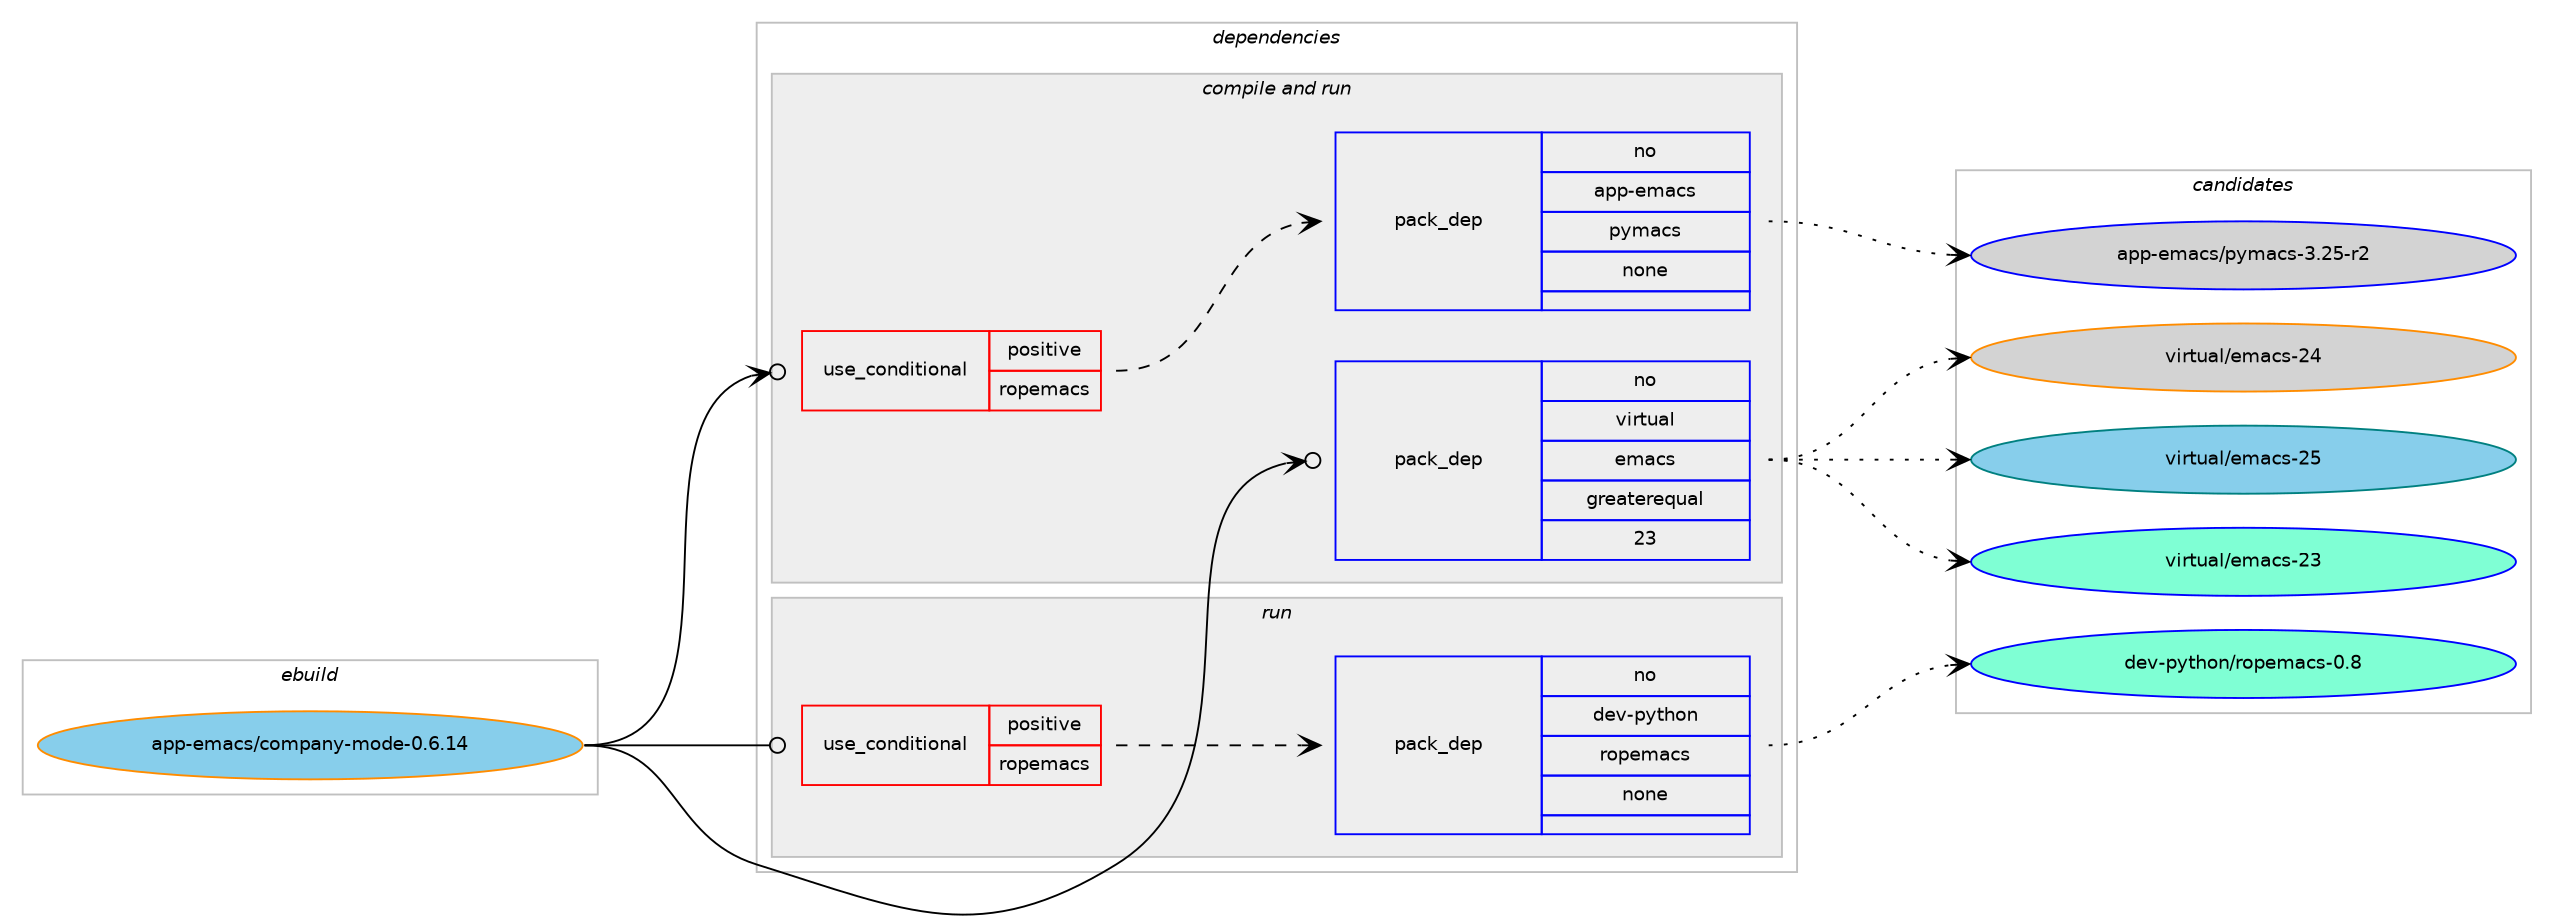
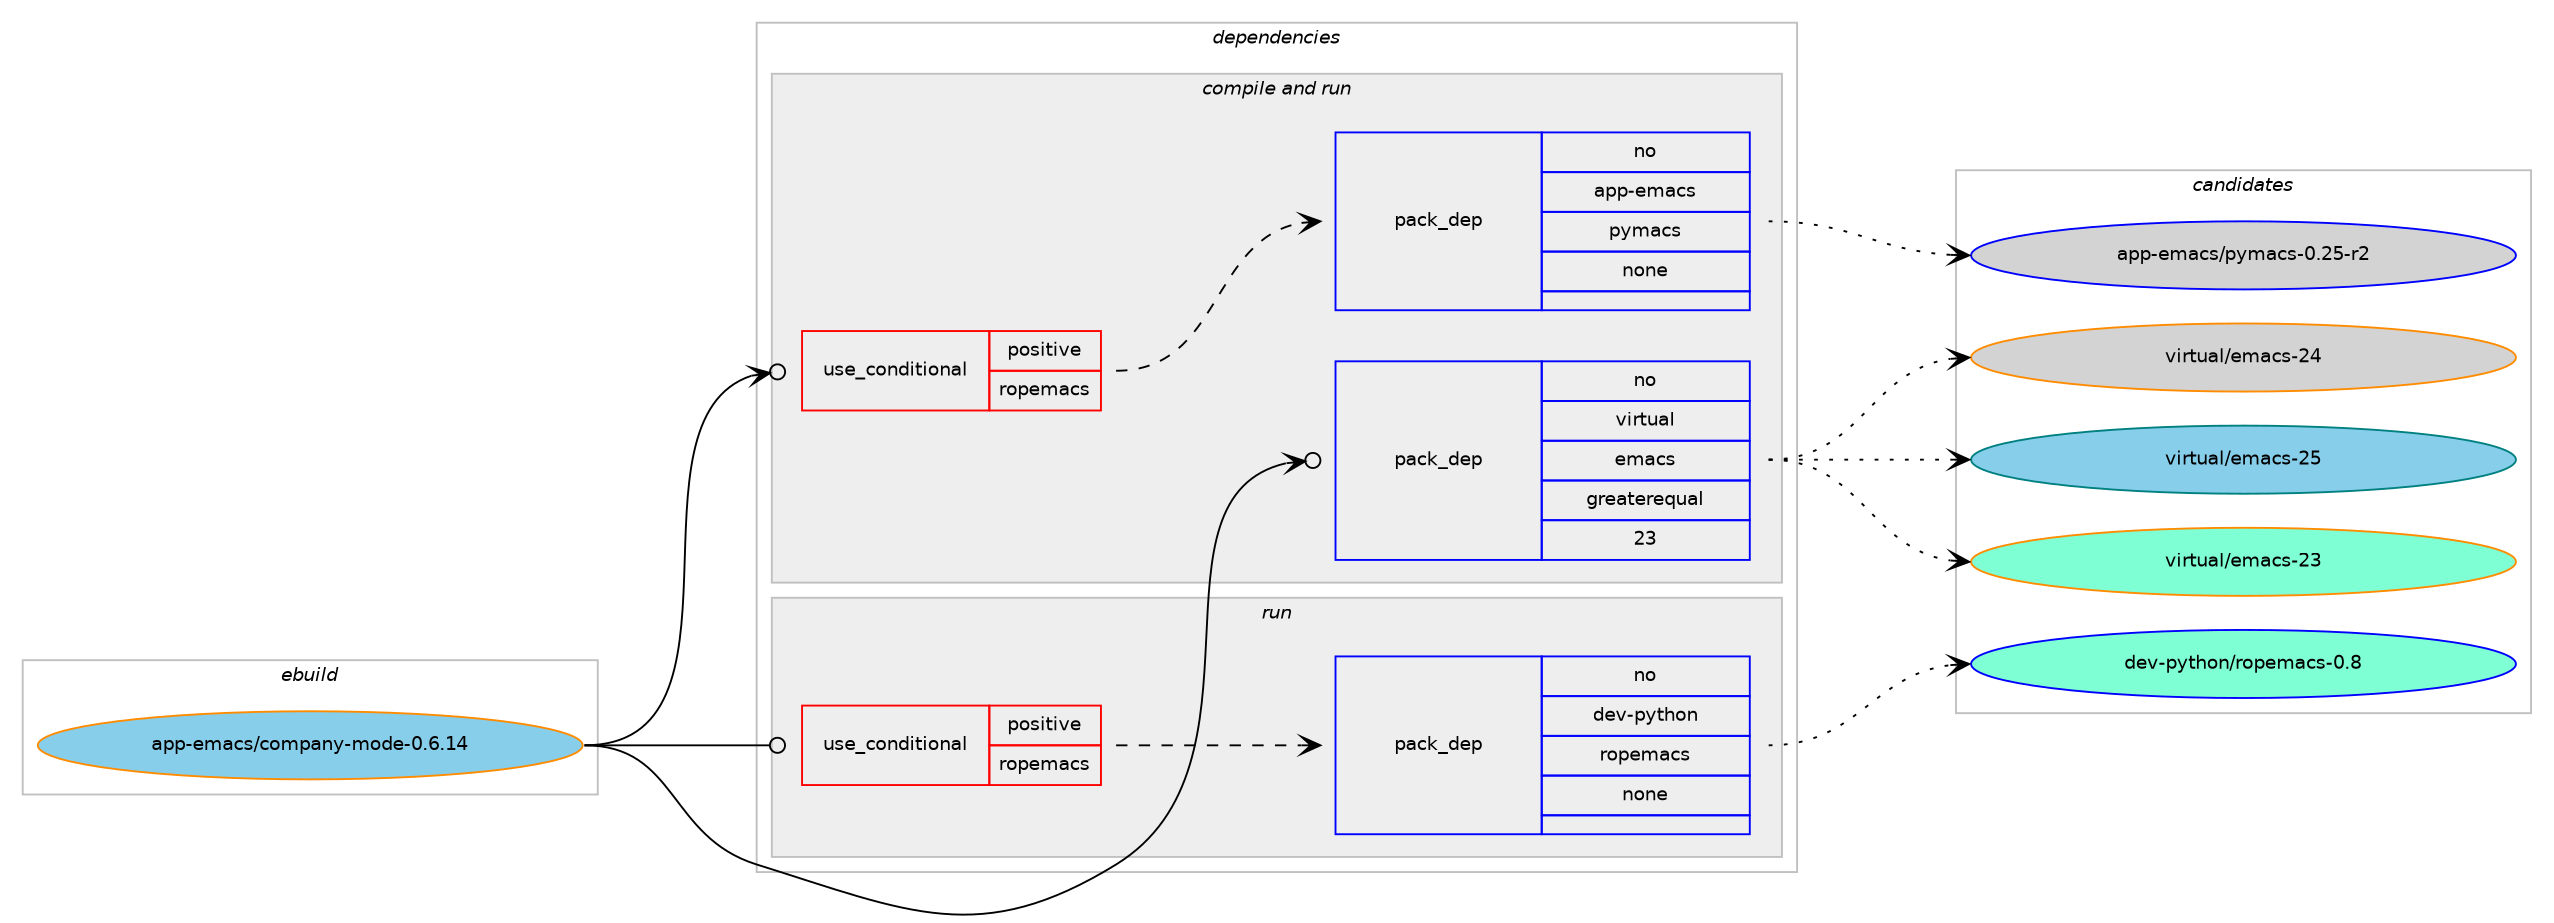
(2244, 255) -> (2244, 255)
(2244, 562) -> (2244, 562)
